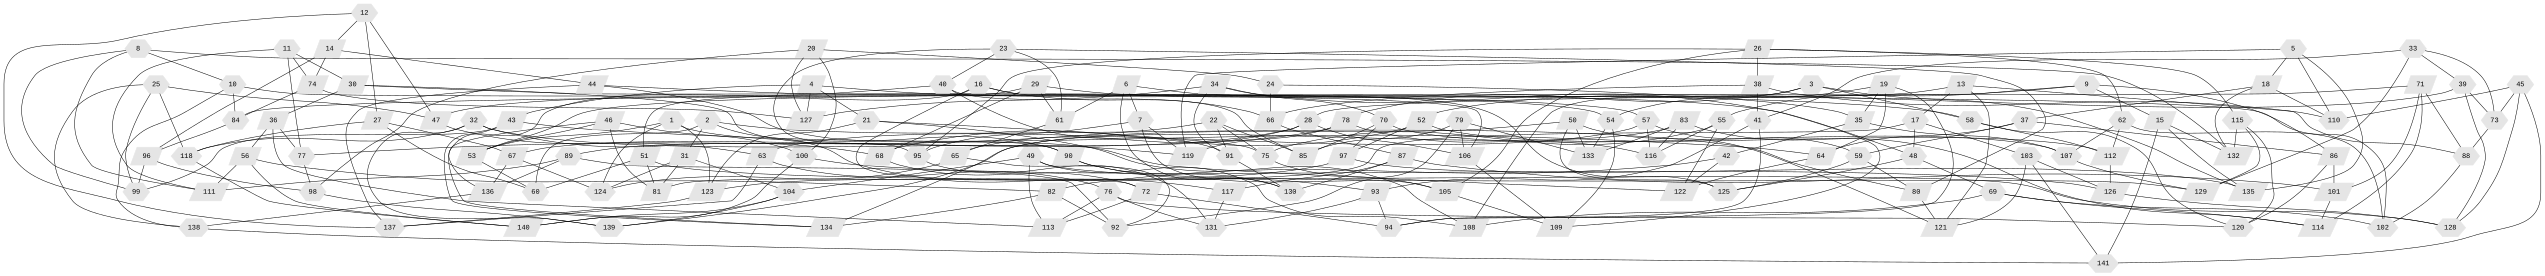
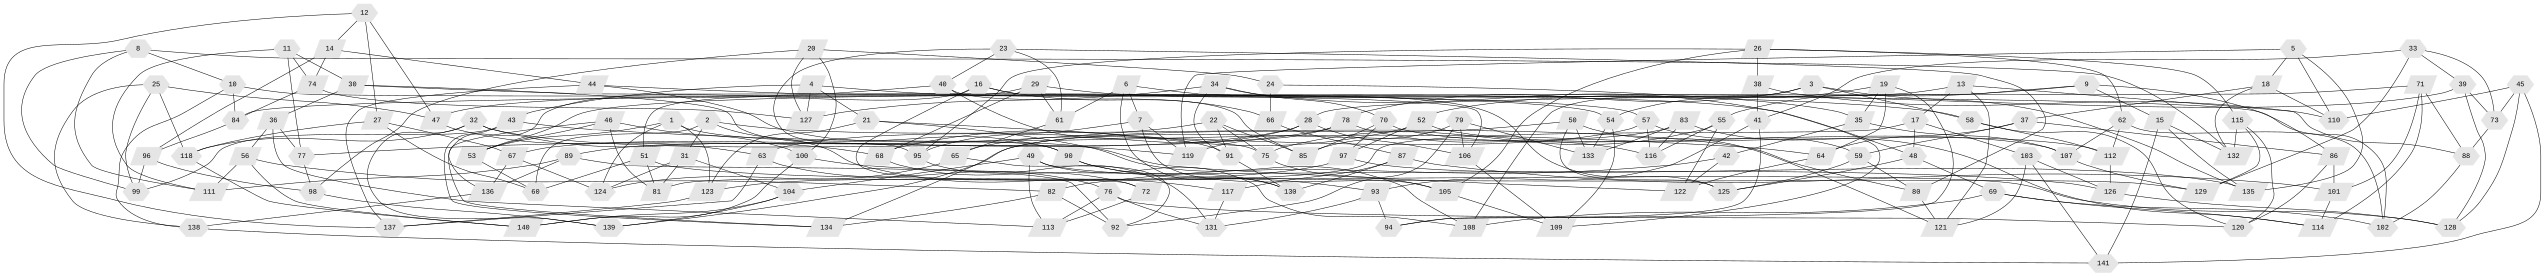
(1595, 88) -> none
(1245, 207) -> none
